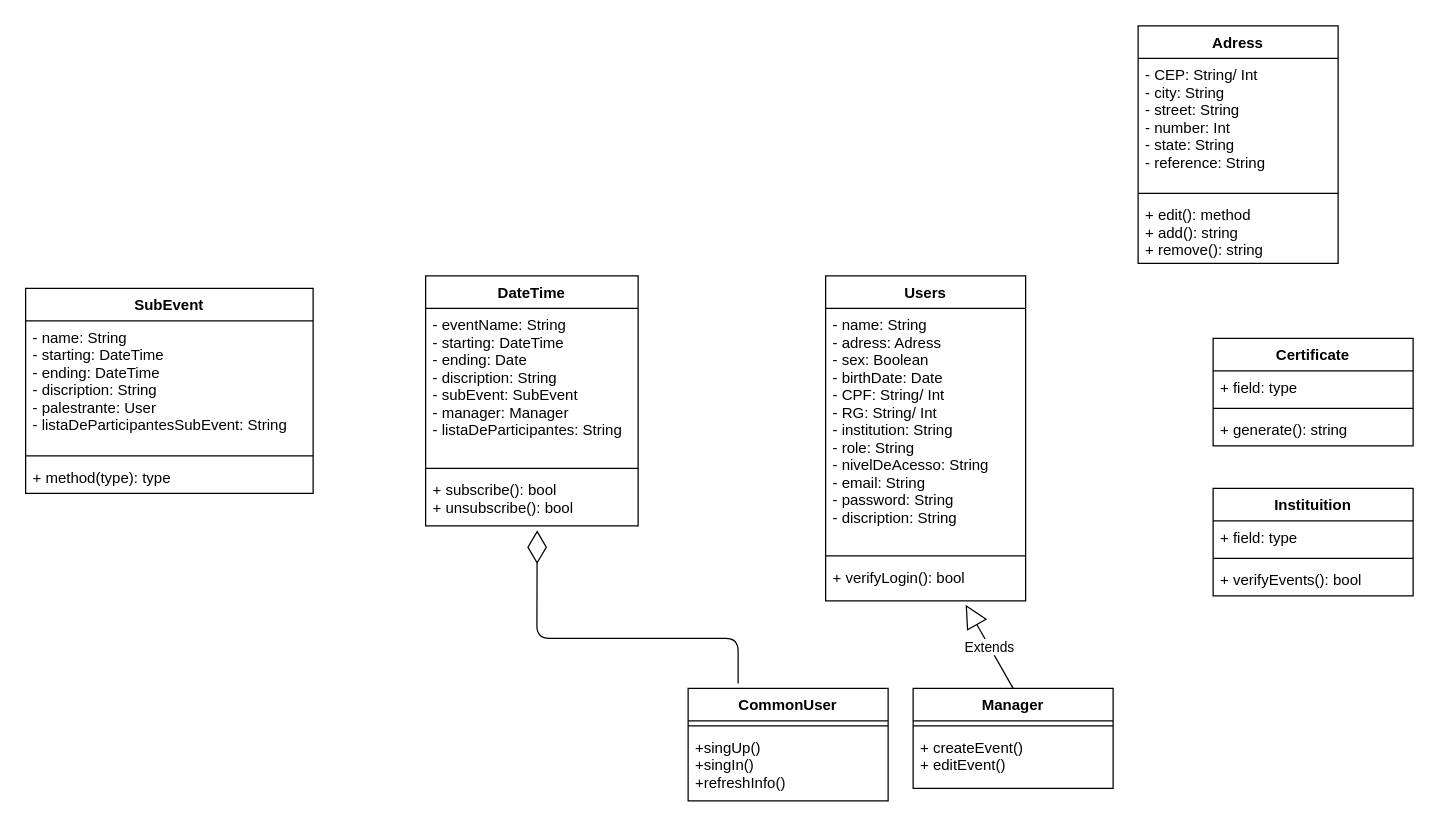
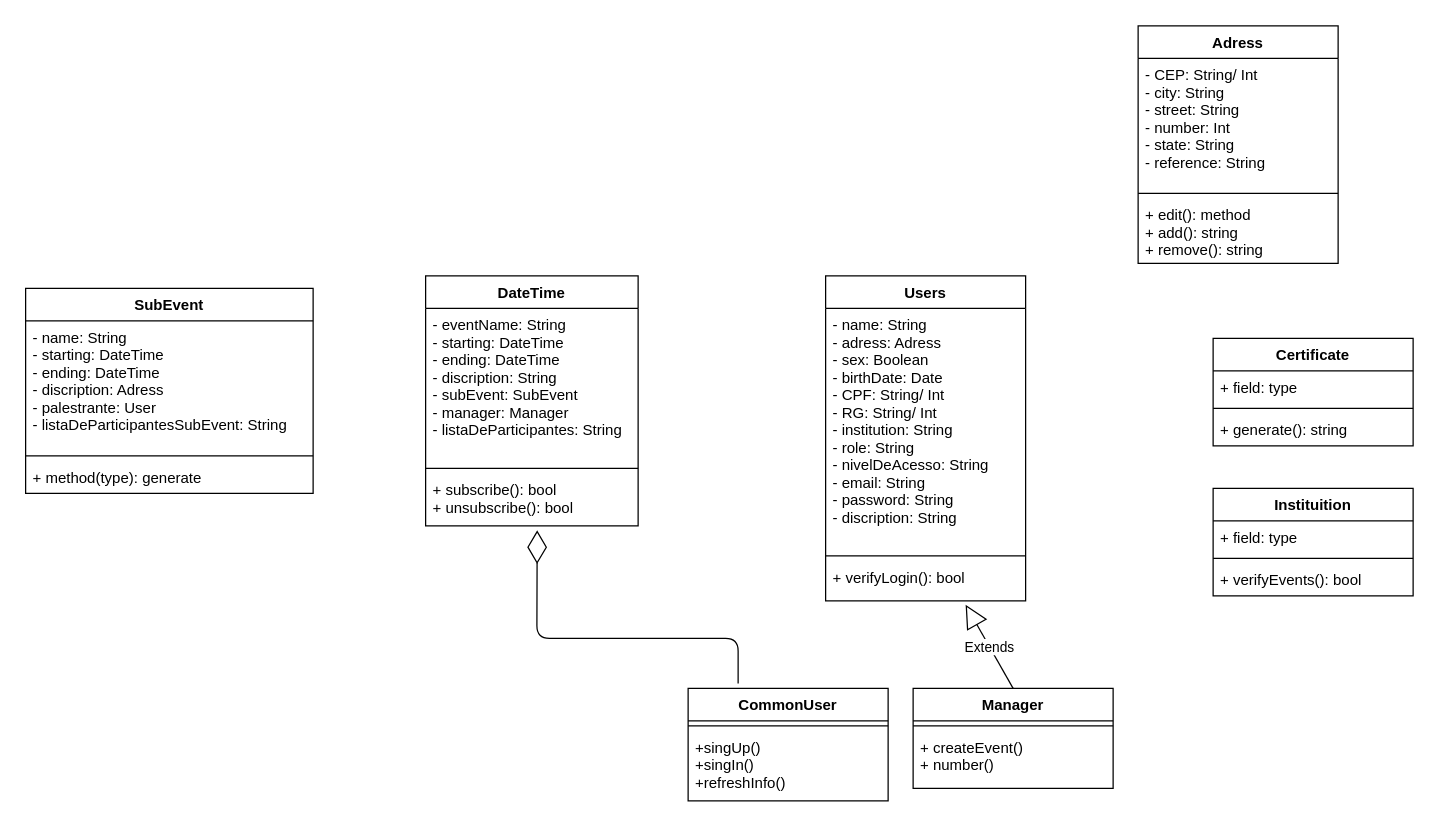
(505, 325) -> (505, 325)
(84, 338) -> (84, 338)
(111, 478) -> (127, 478)
(981, 748) -> (981, 748)
